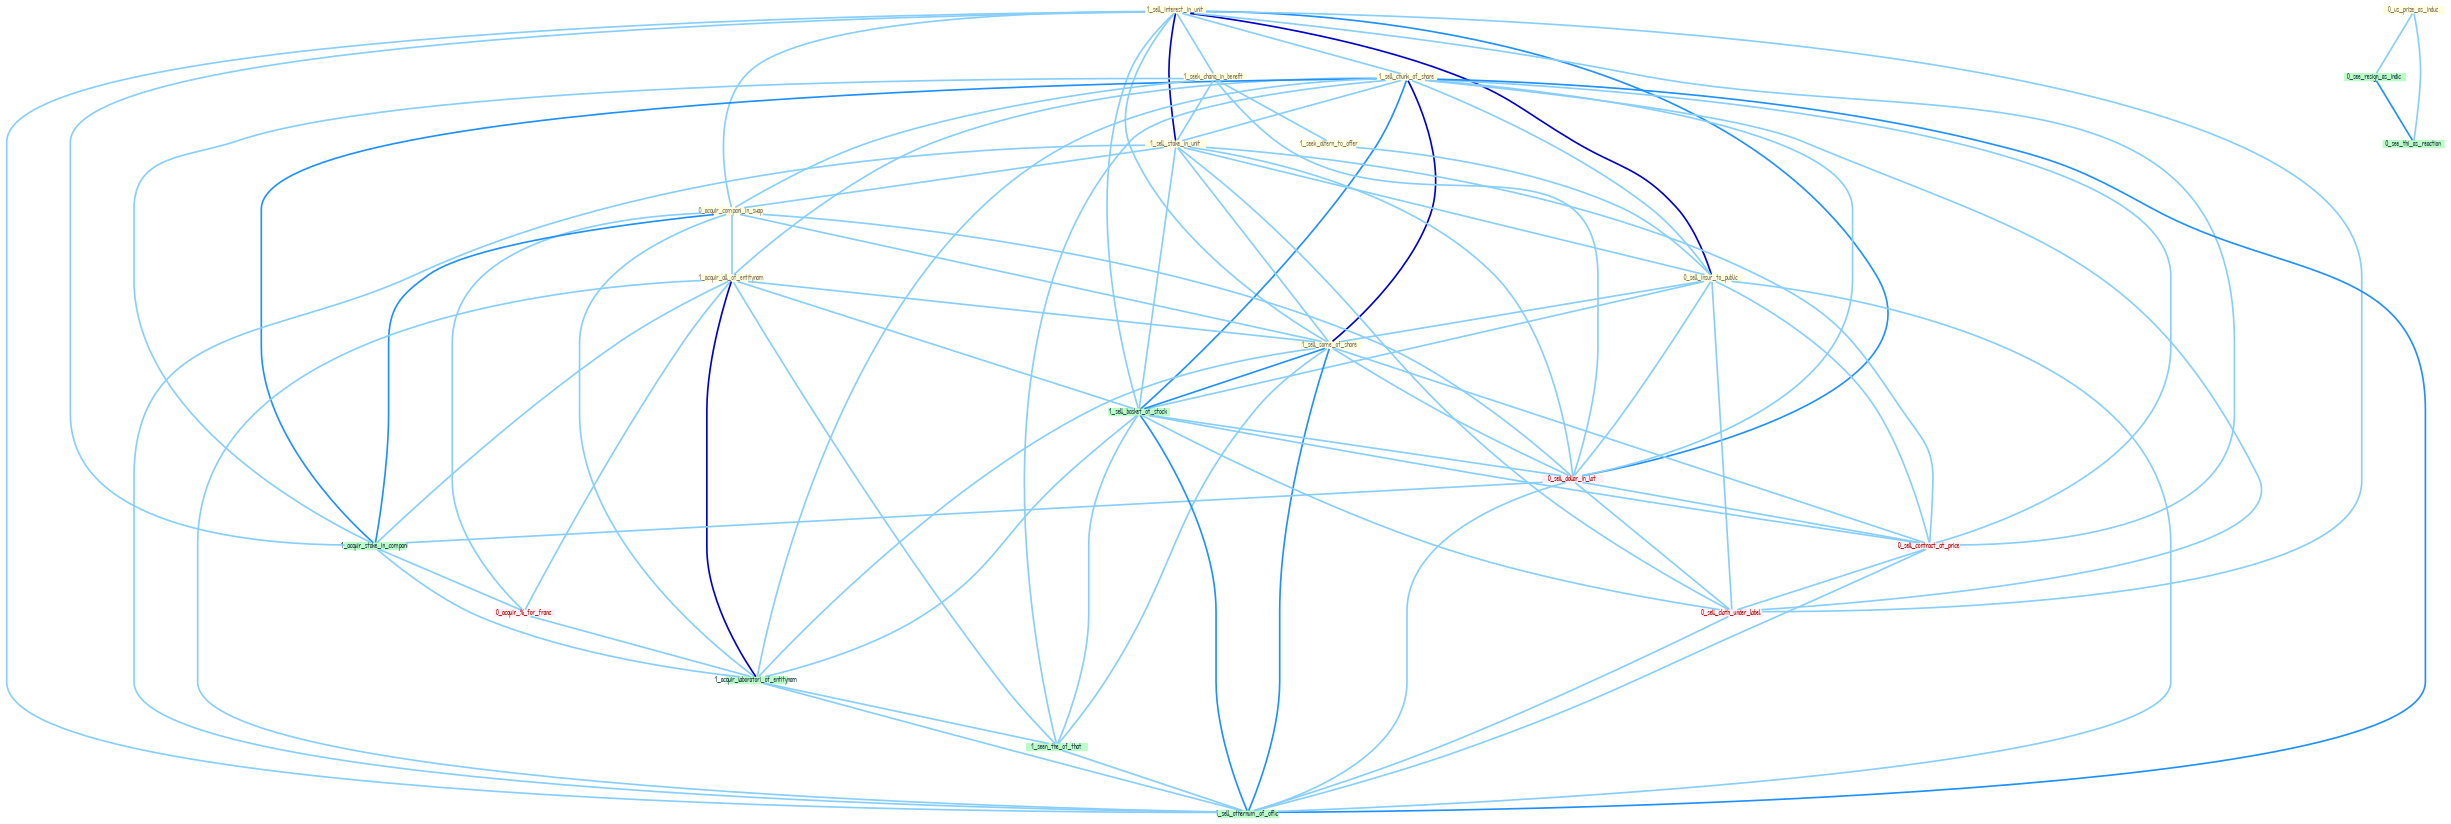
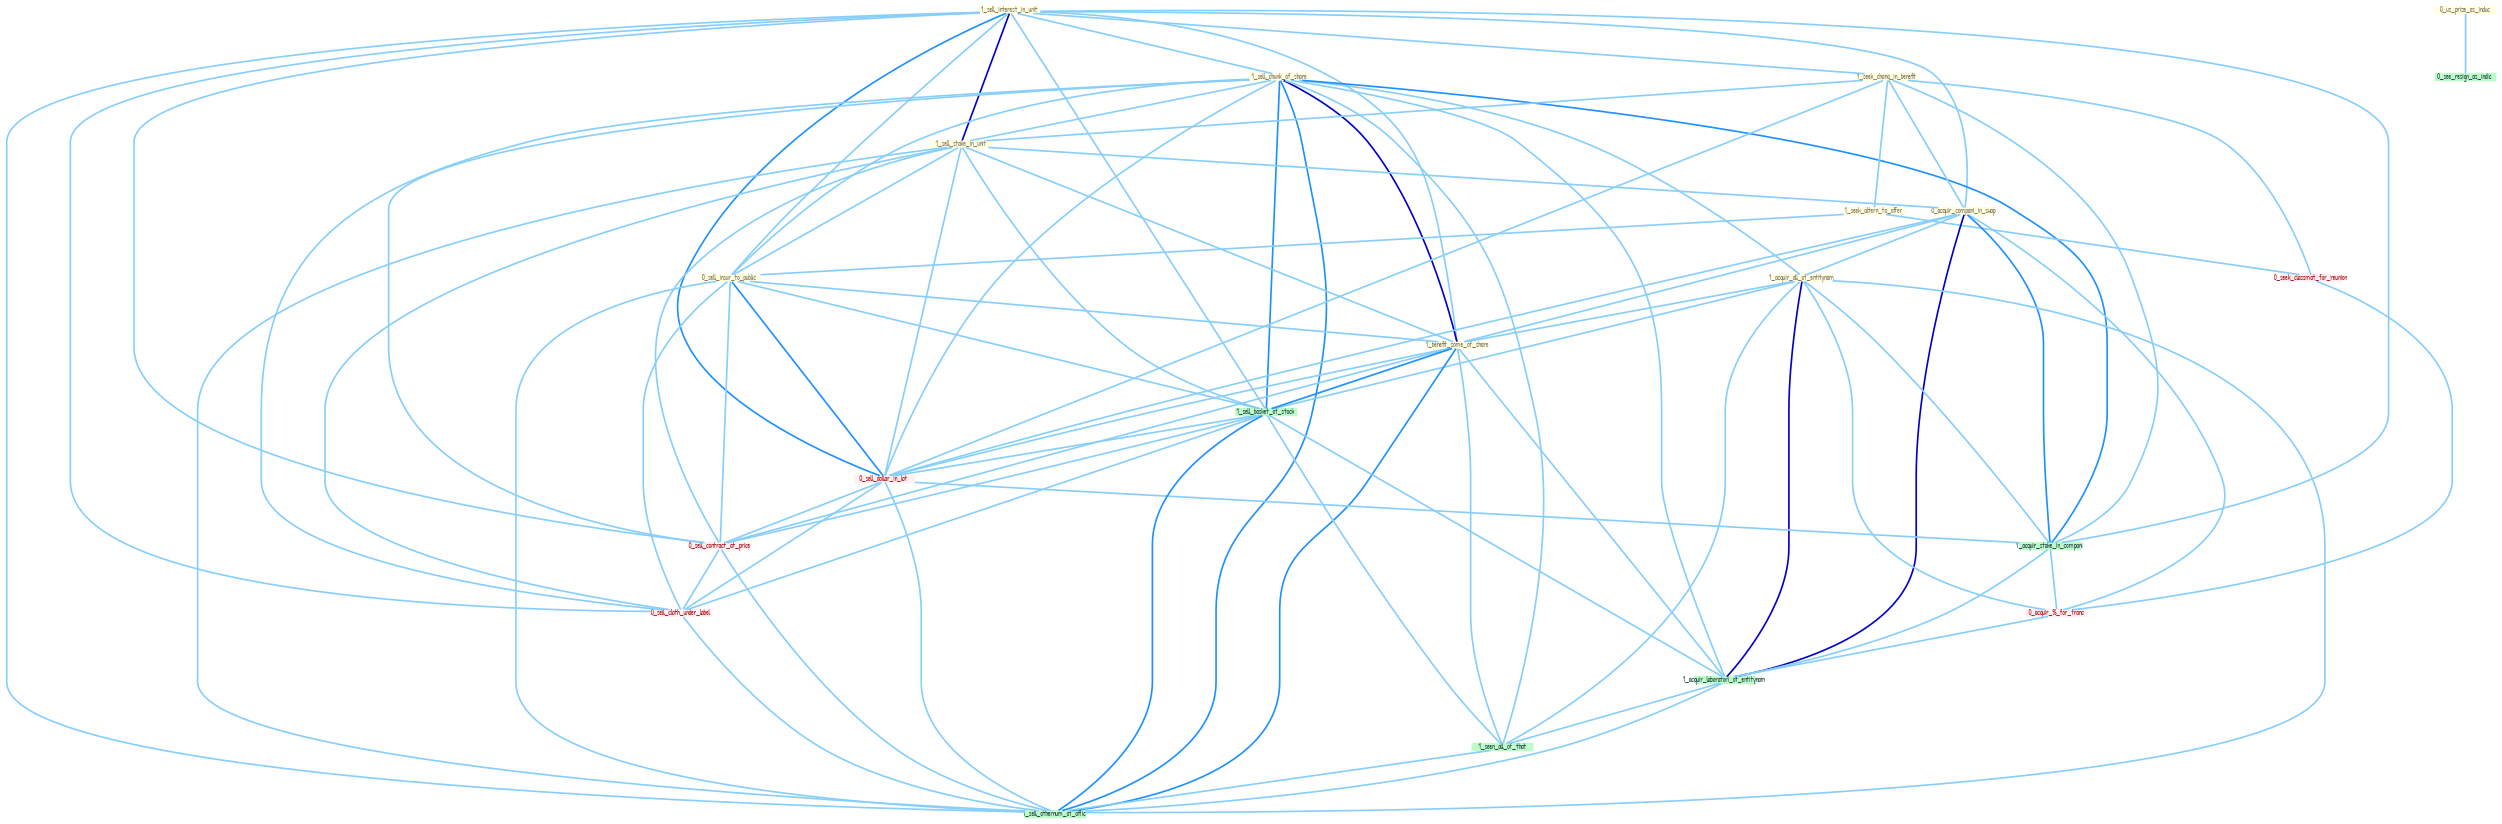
(1511, 102) -> (866, 140)
(2414, 144) -> none
none -> (2311, 278)
(1330, 345) -> (1457, 345)
(1646, 381) -> (807, 379)
(583, 438) -> (1916, 498)
(1057, 747) -> (1502, 747)
